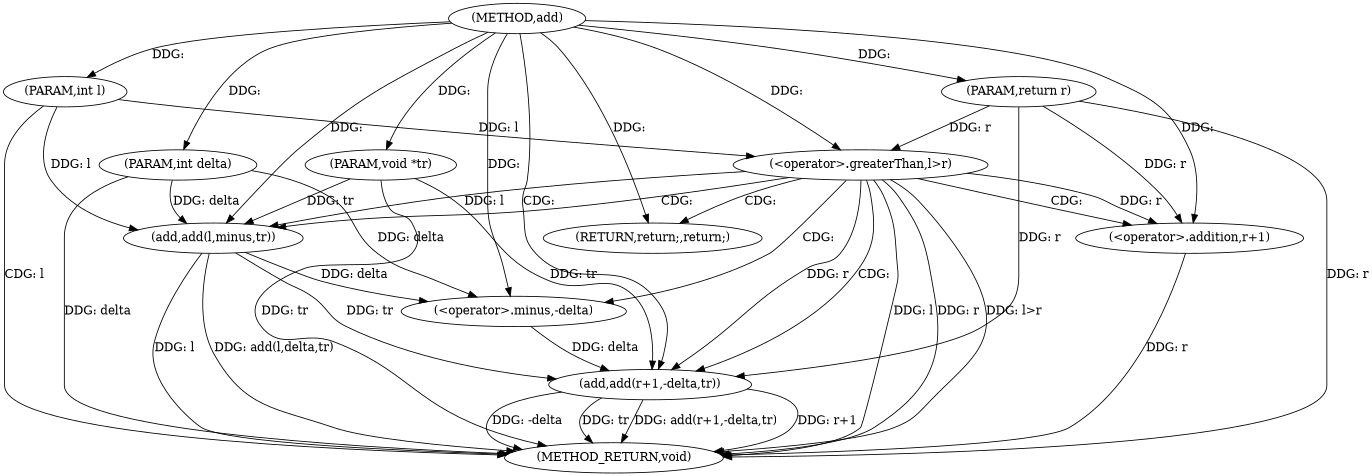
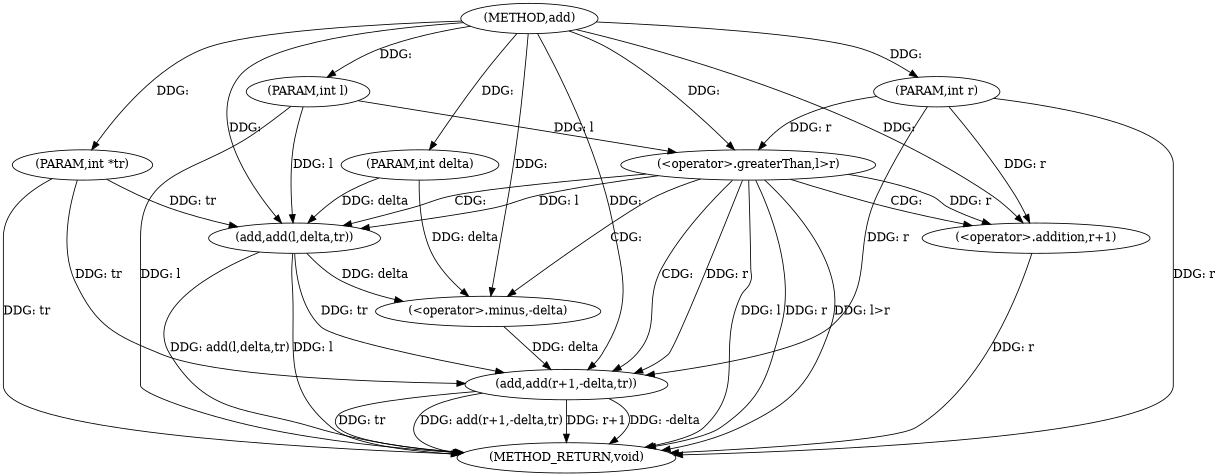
(1019, 92) -> (937, 92)
(381, 165) -> (82, 165)
(541, 202) -> (627, 202)
(213, 238) -> (295, 238)
(653, 238) -> none
(24, 275) -> (161, 275)
(157, 424) -> none
